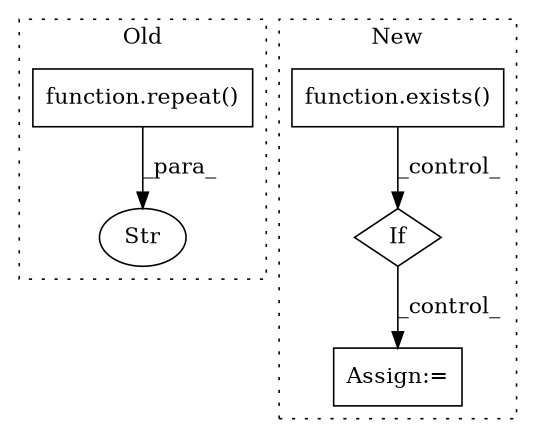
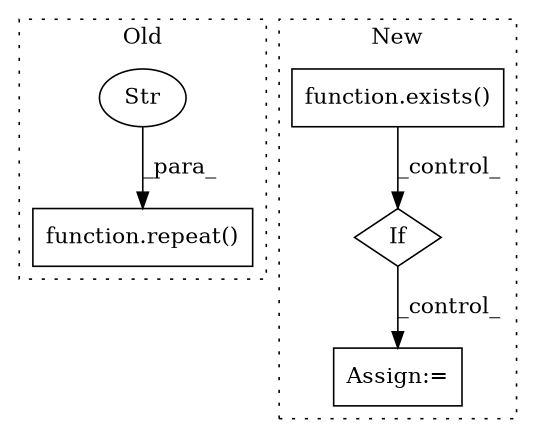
(143, 160) -> (143, 160)
